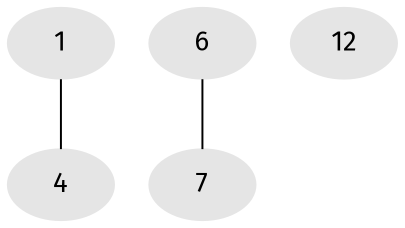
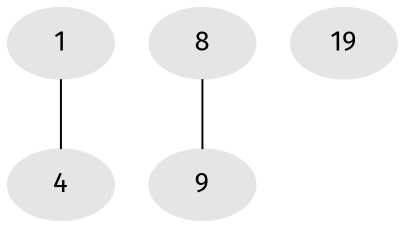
(202, 43) -> (202, 43)
(344, 43) -> (344, 43)
(202, 185) -> (202, 185)
